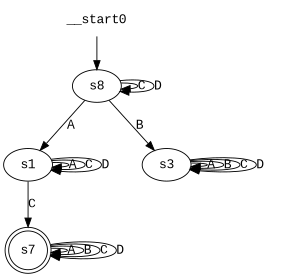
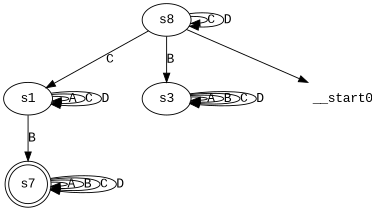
(97, 49) -> (243, 54)
(71, 125) -> (110, 59)
(32, 204) -> (32, 138)
